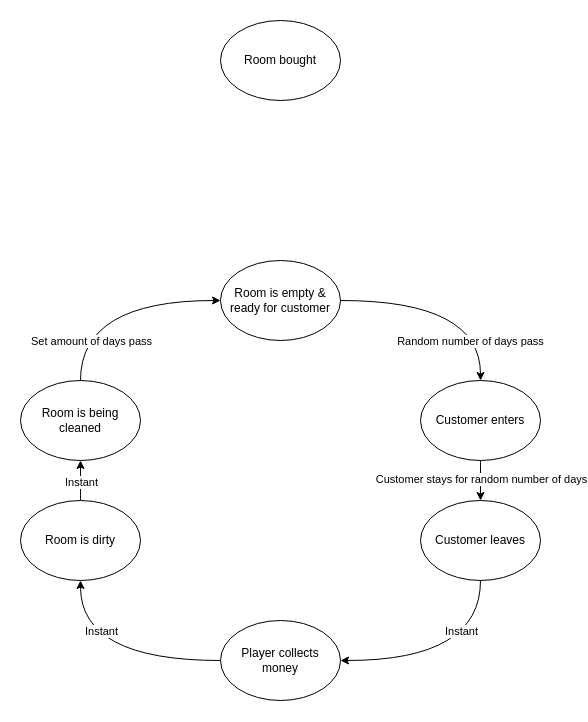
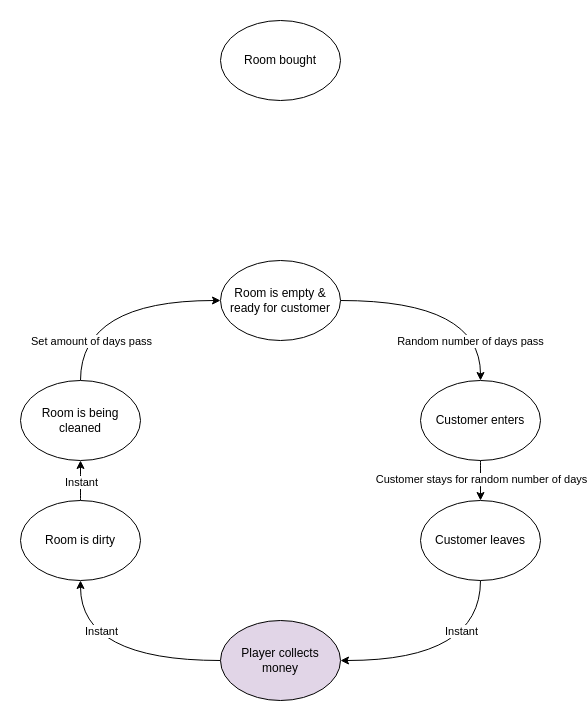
(281, 661) -> (281, 661)
